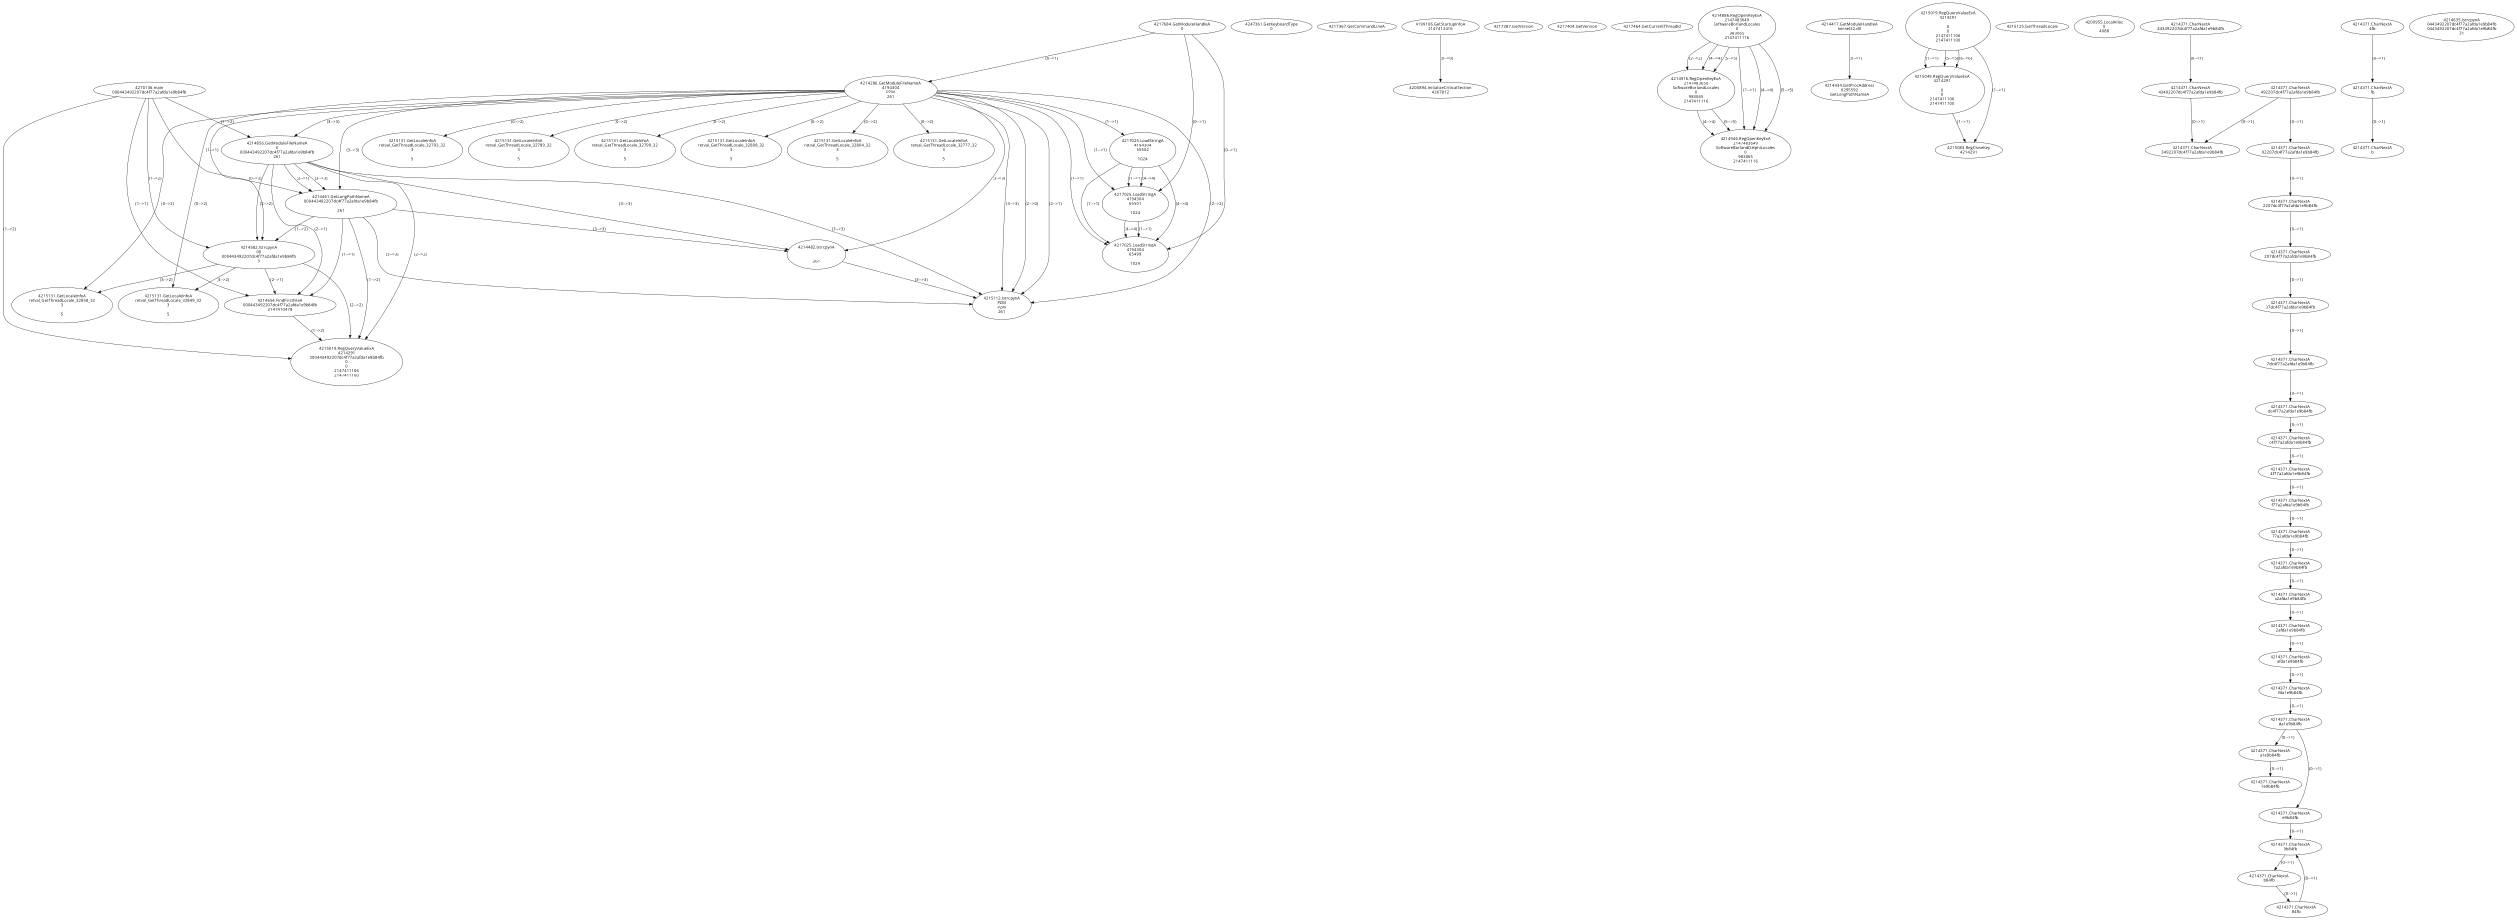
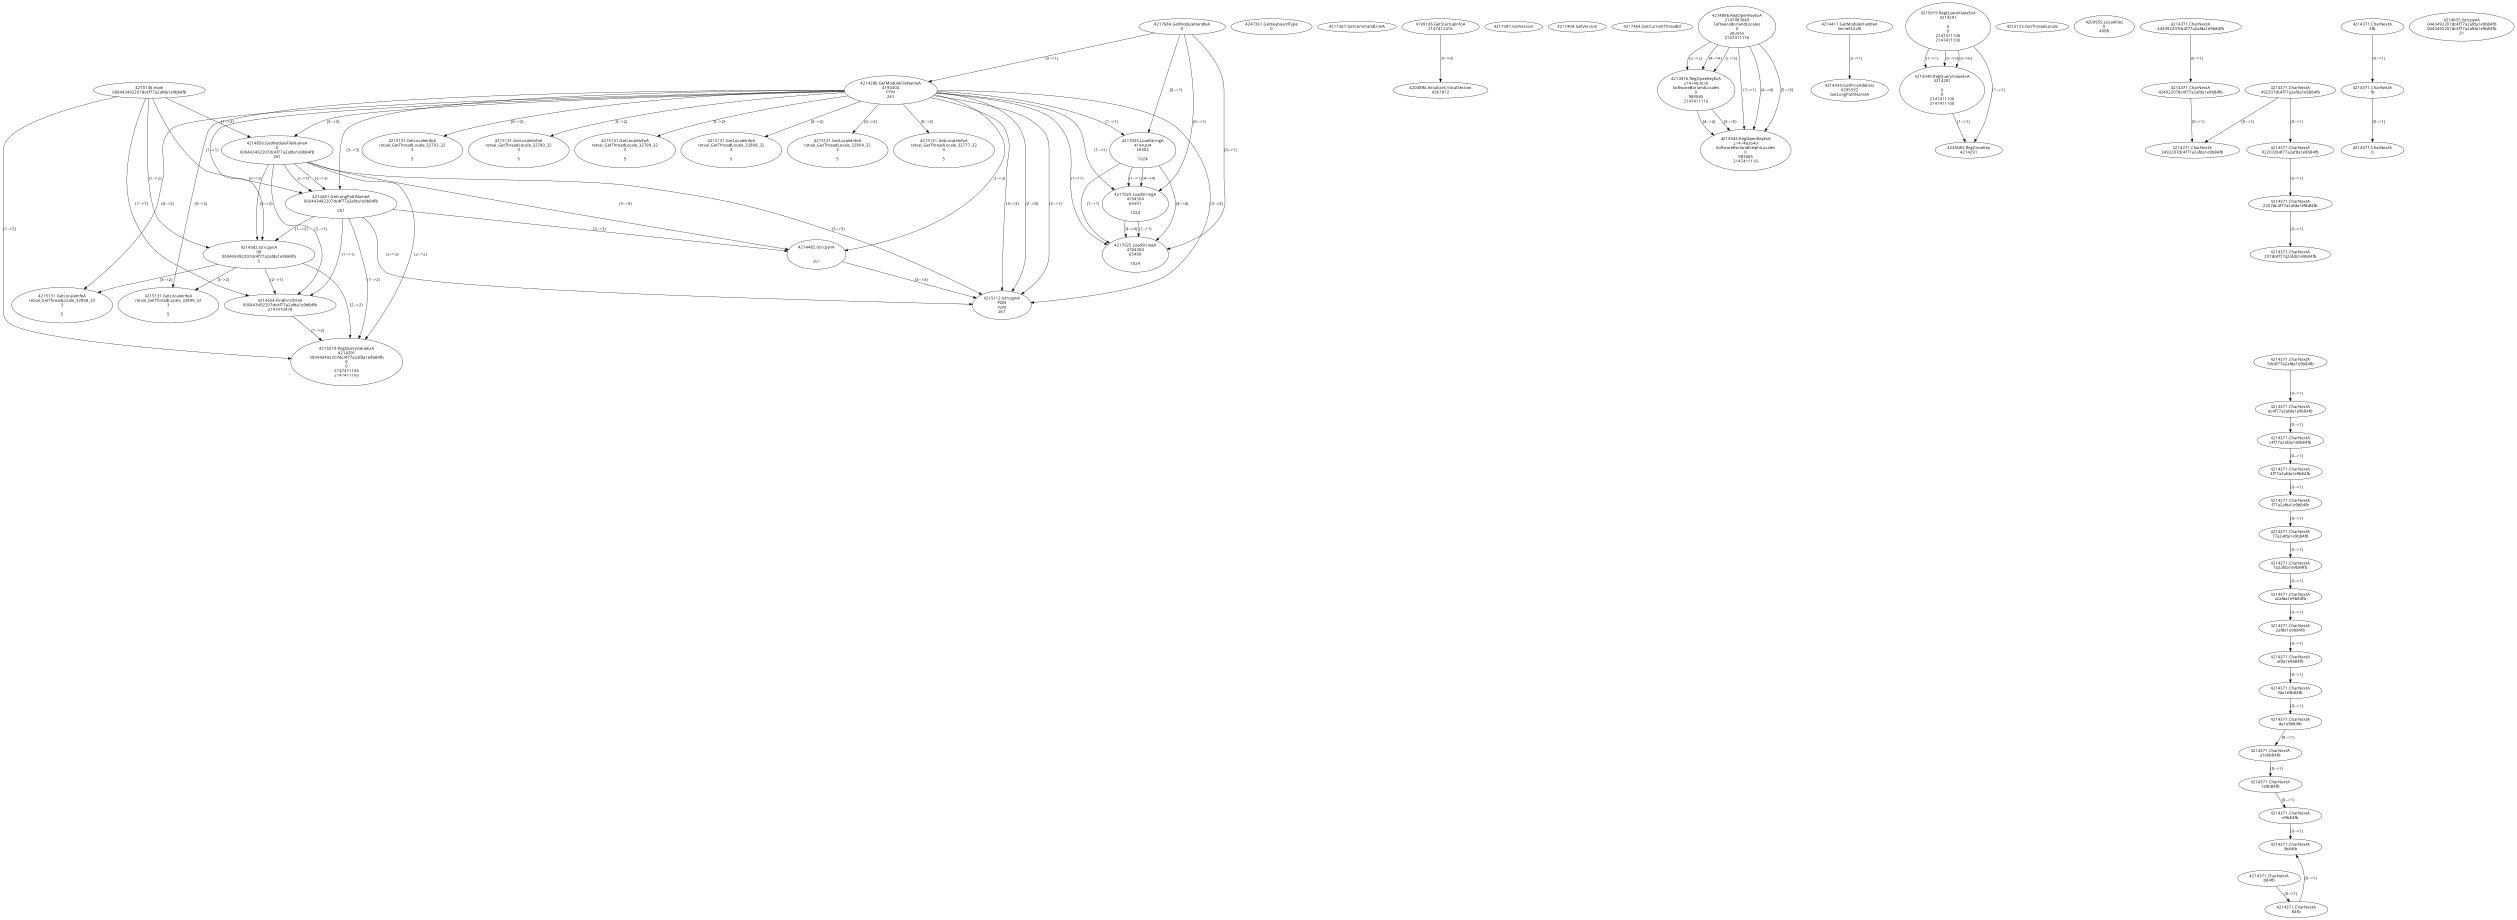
none -> (1165, 82)
(1969, 150) -> (1969, 150)
(2290, 305) -> none
(2309, 767) -> (2280, 799)
(2281, 861) -> none
